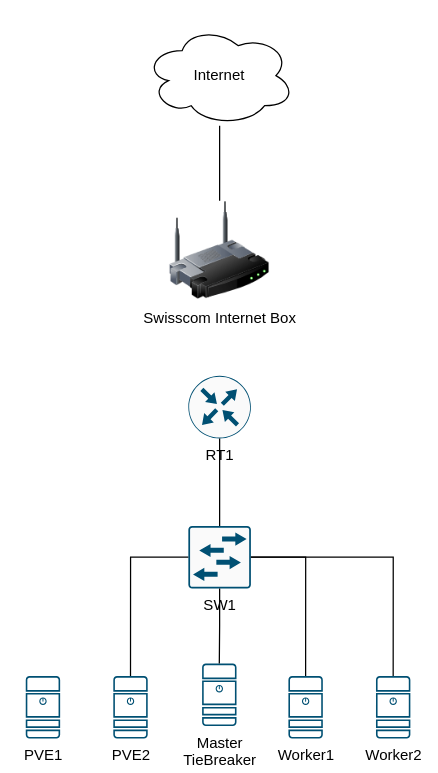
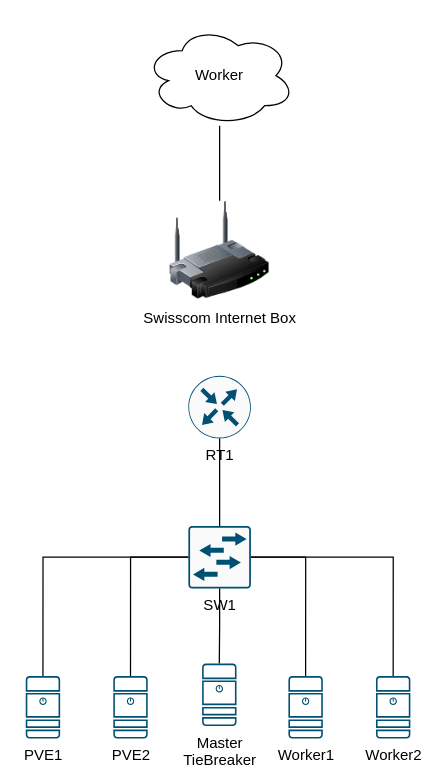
(219, 76) -> (219, 76)
none -> (43, 573)
